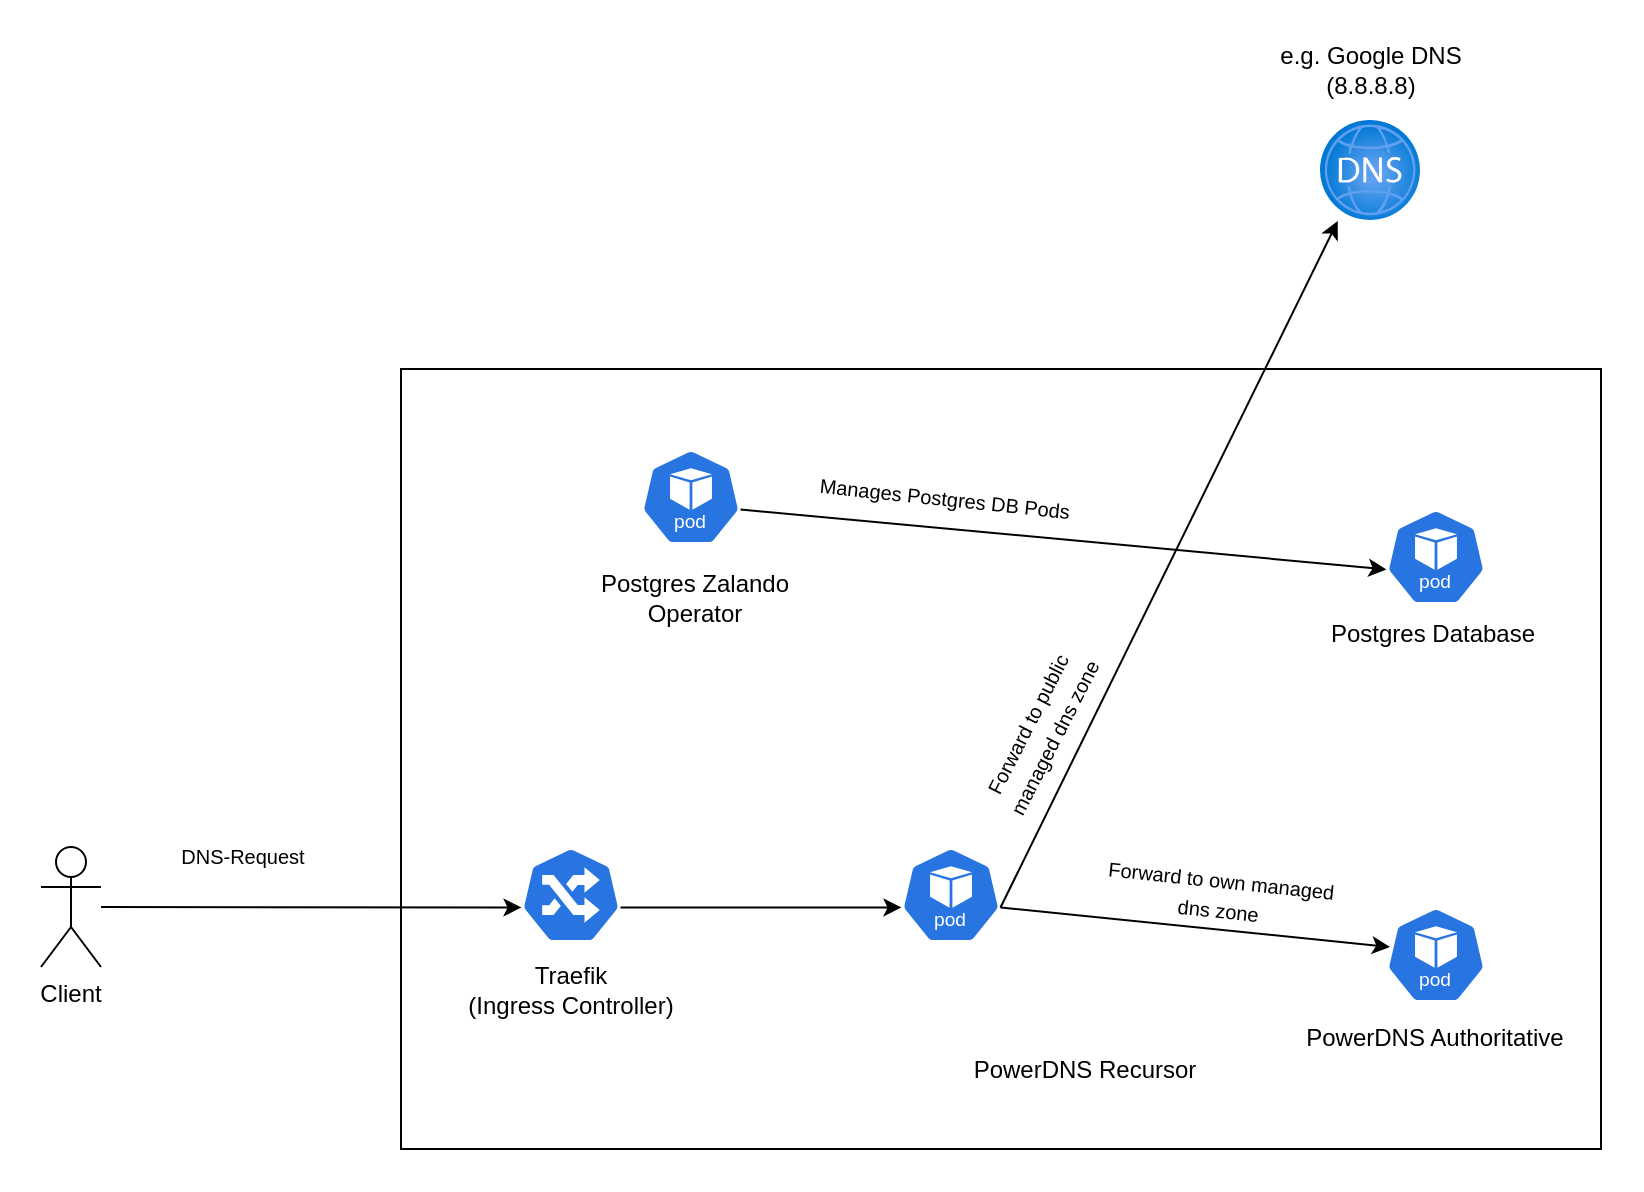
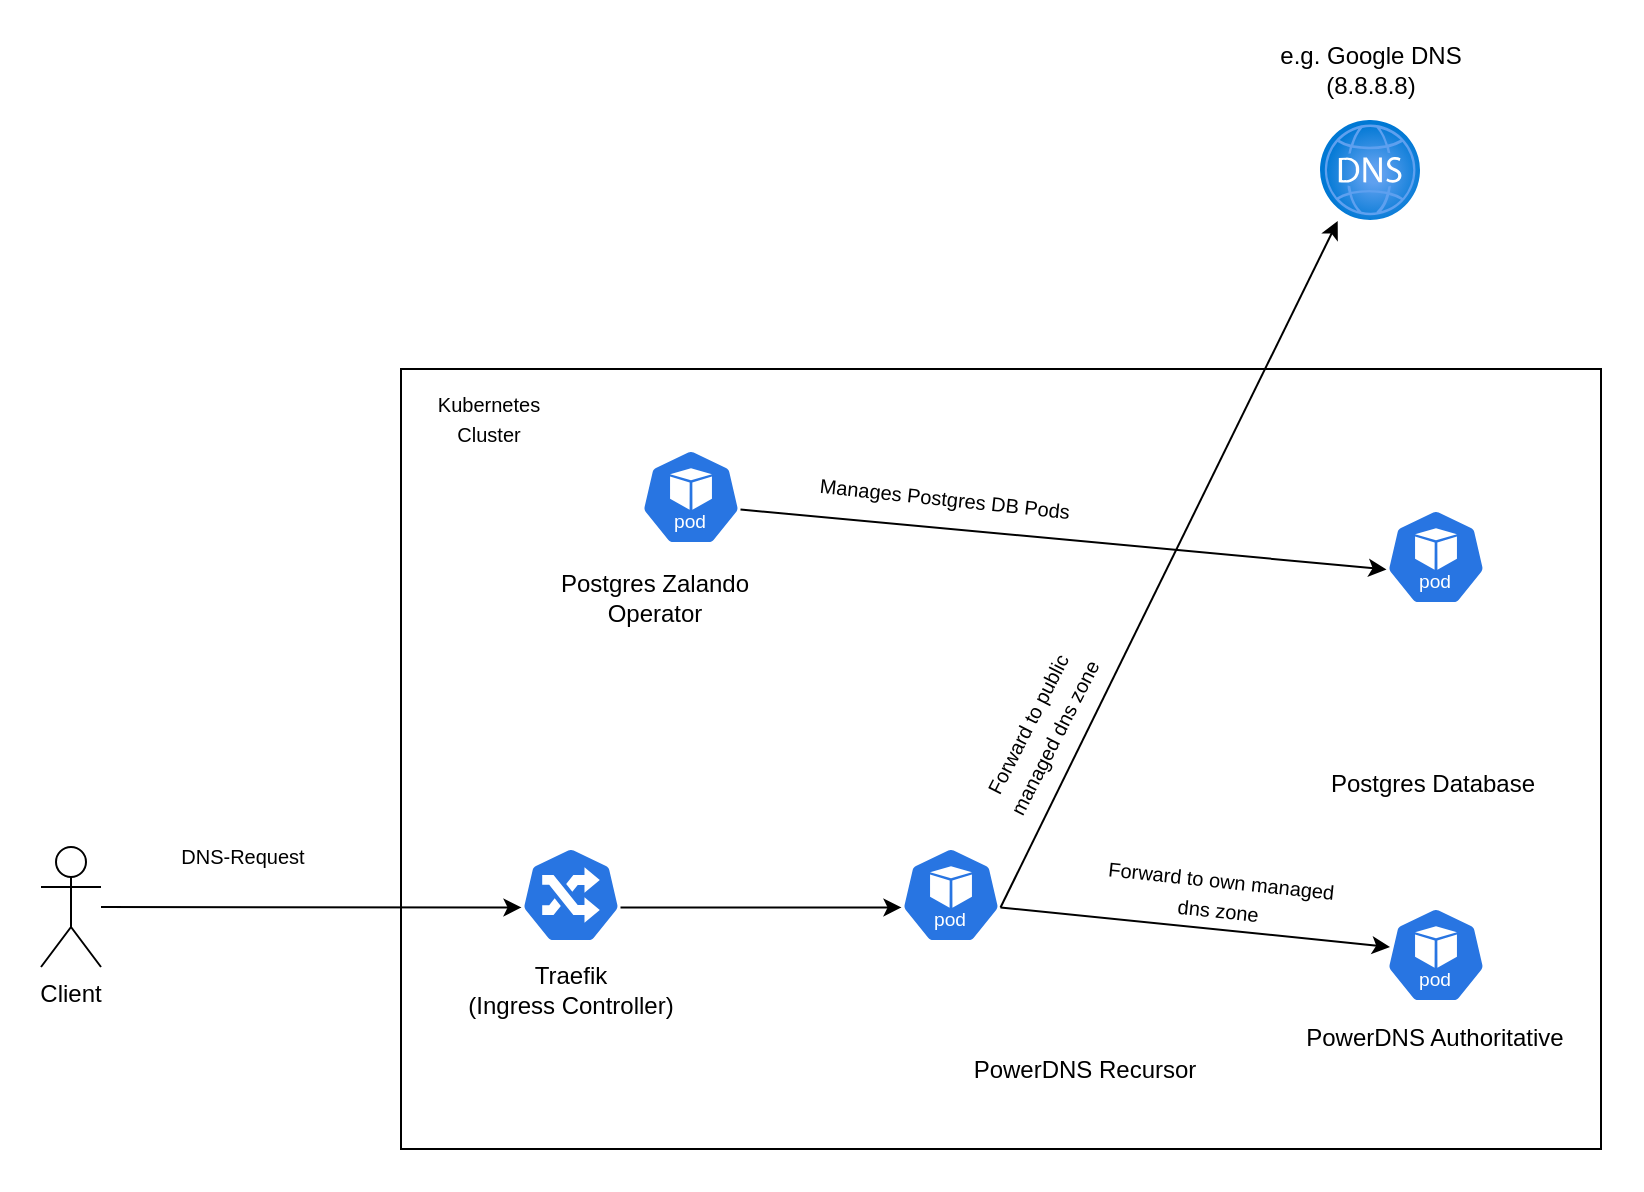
none -> (489, 419)
(696, 599) -> (656, 599)
(1434, 635) -> (1434, 785)
